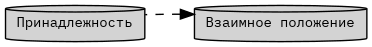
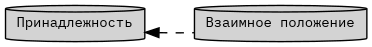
(163, 14) -> (177, 33)
